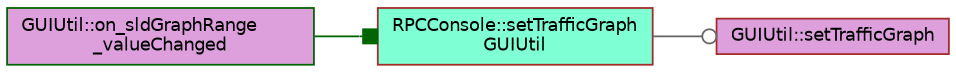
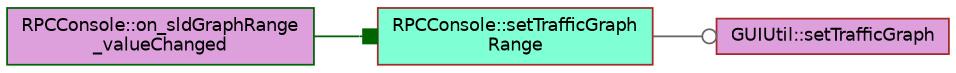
(161, 36) -> (161, 36)
(515, 36) -> (515, 36)
